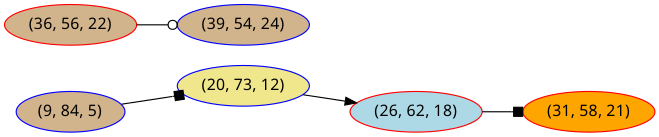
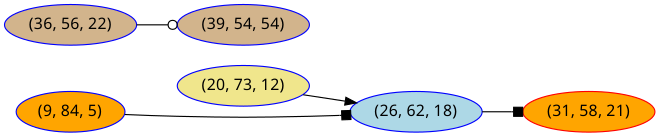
(71, 25) -> (71, 25)
(243, 25) -> (243, 25)
(147, 100) -> (232, 117)
(71, 112) -> (71, 112)
(416, 112) -> (416, 112)
